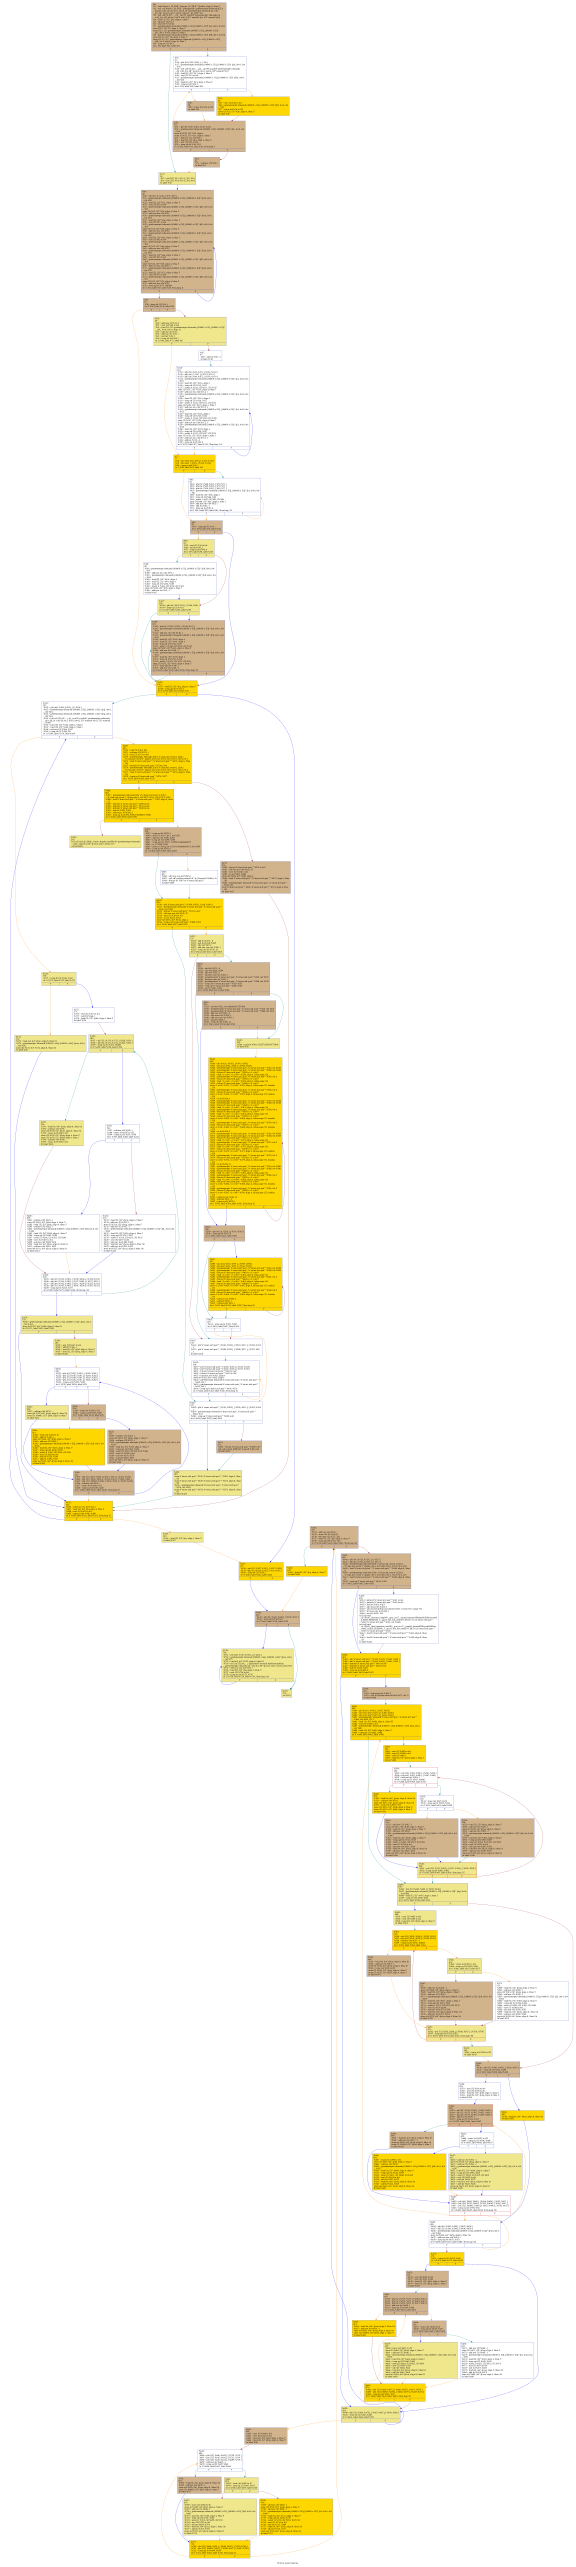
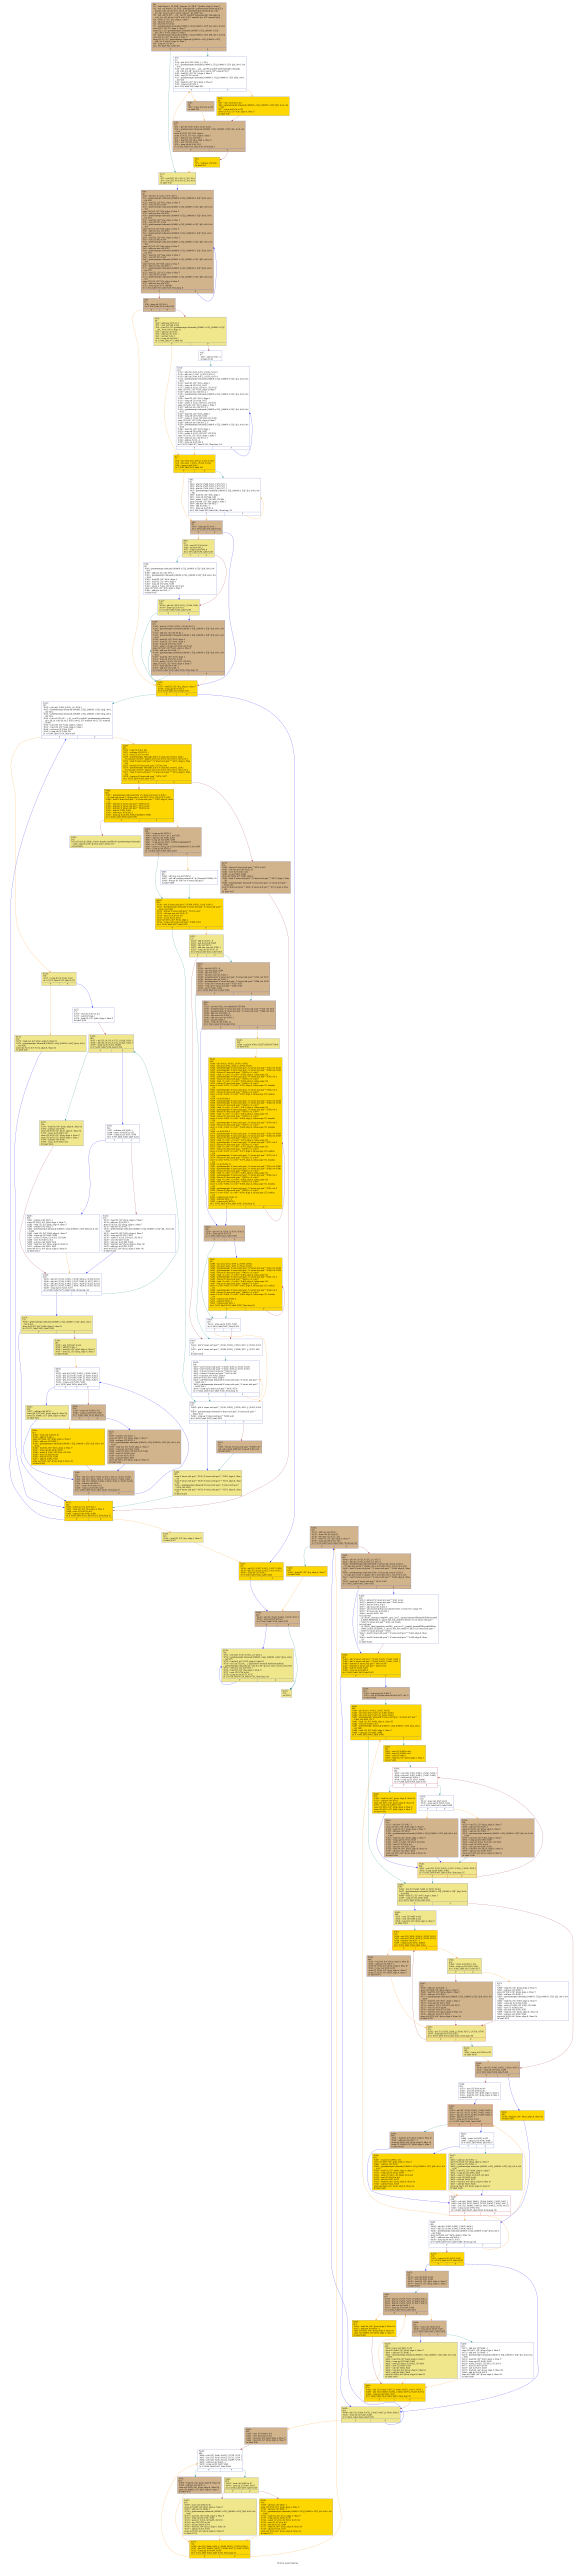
(207, 162) -> (207, 162)
(283, 1014) -> (251, 997)
(175, 2518) -> (175, 2518)
